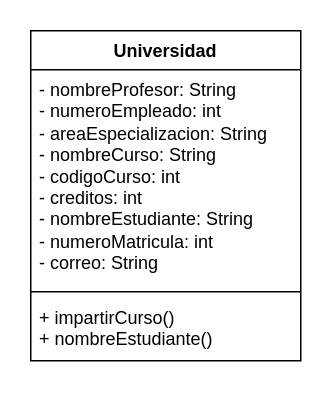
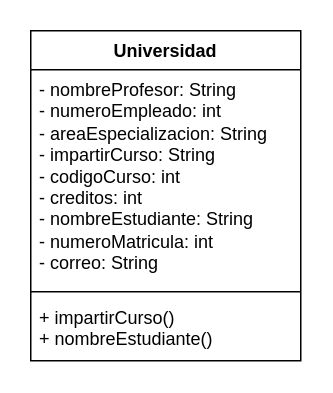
(167, 177) -> (167, 177)
